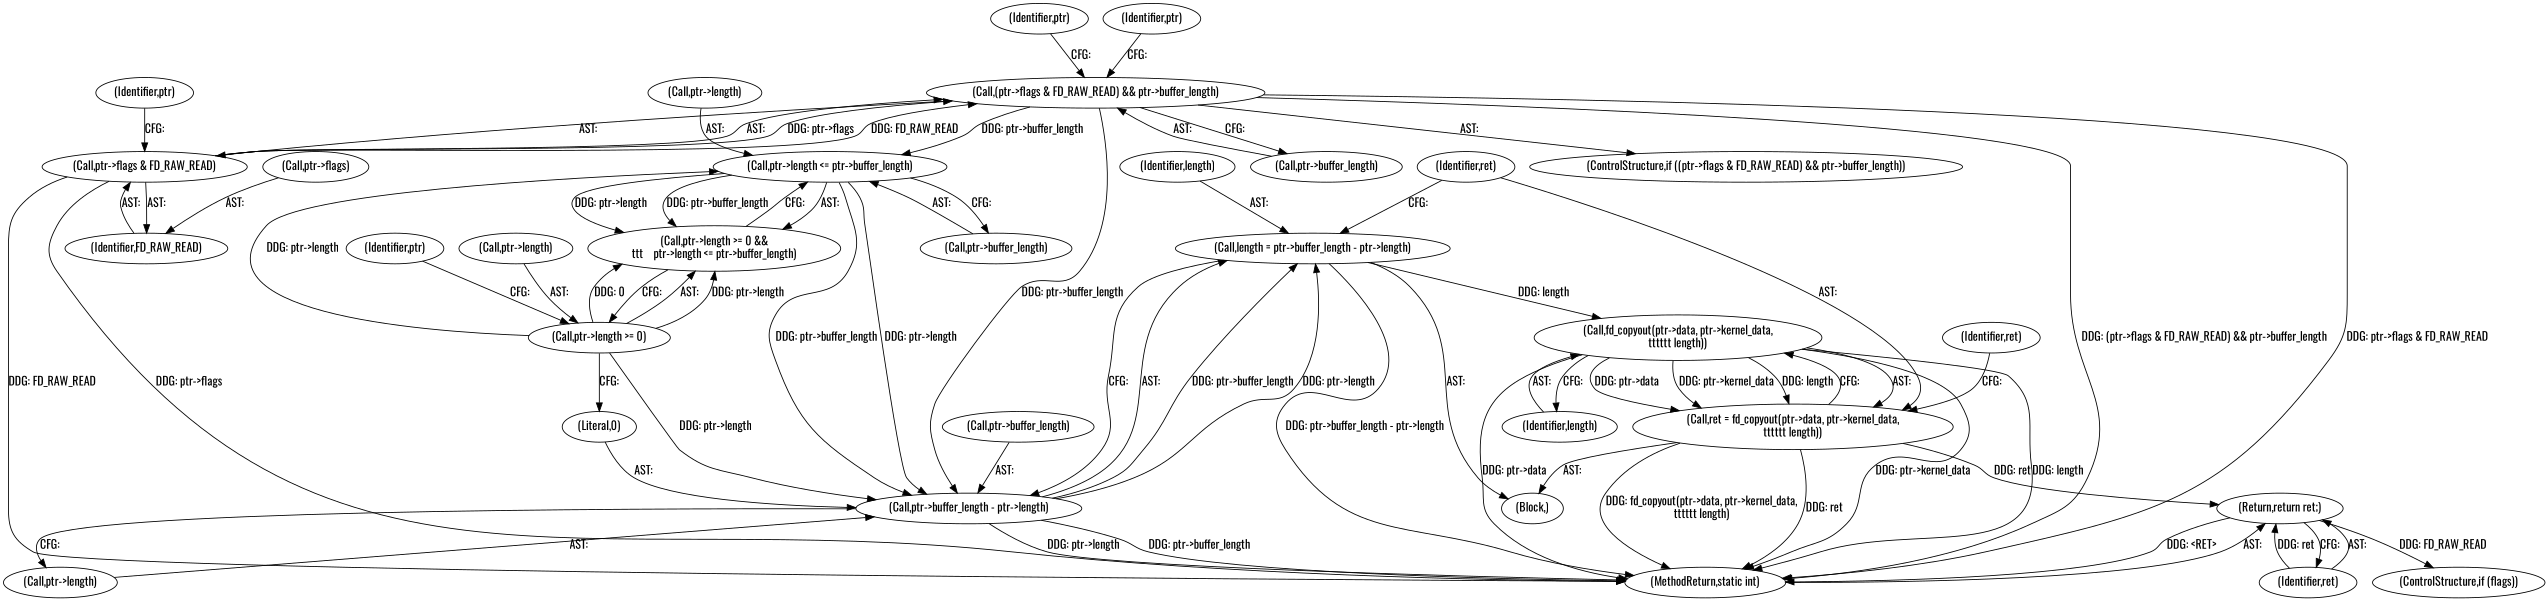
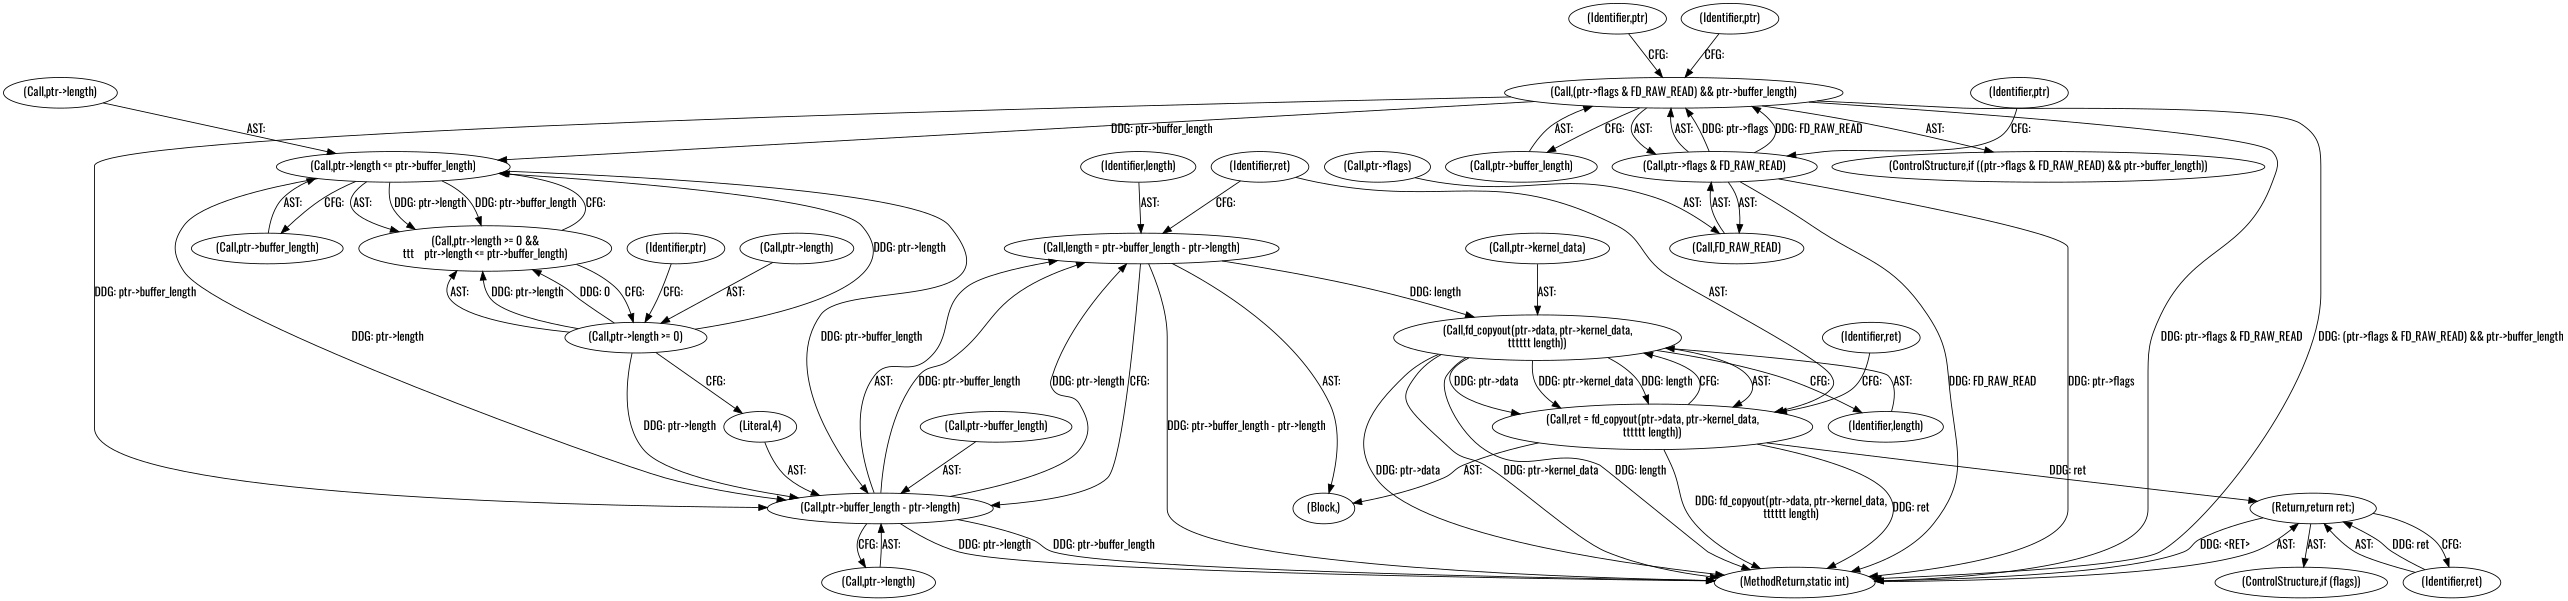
(146, 248) -> (1737, 248)
none -> (1538, 248)
(599, 427) -> (760, 427)
(2443, 546) -> (2318, 546)
